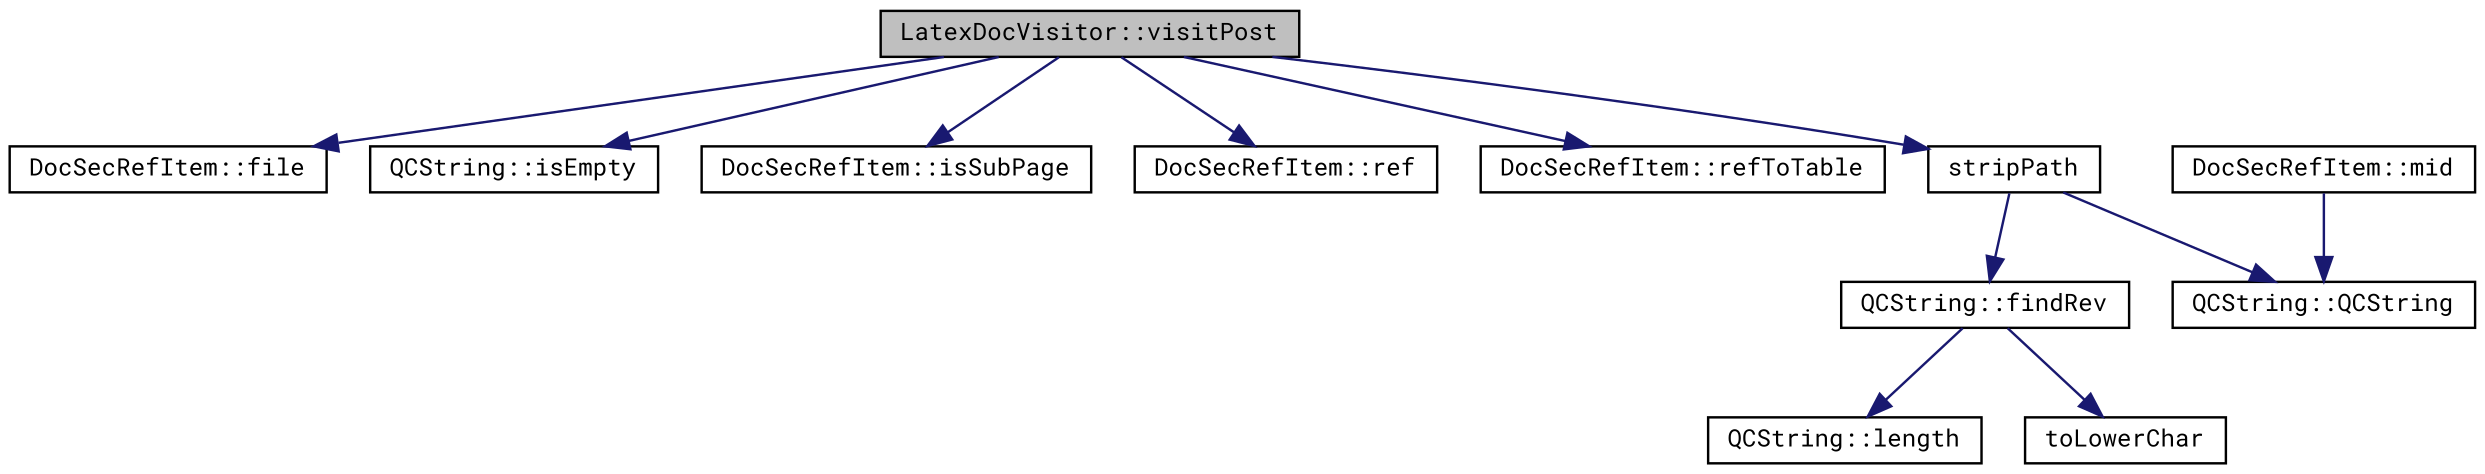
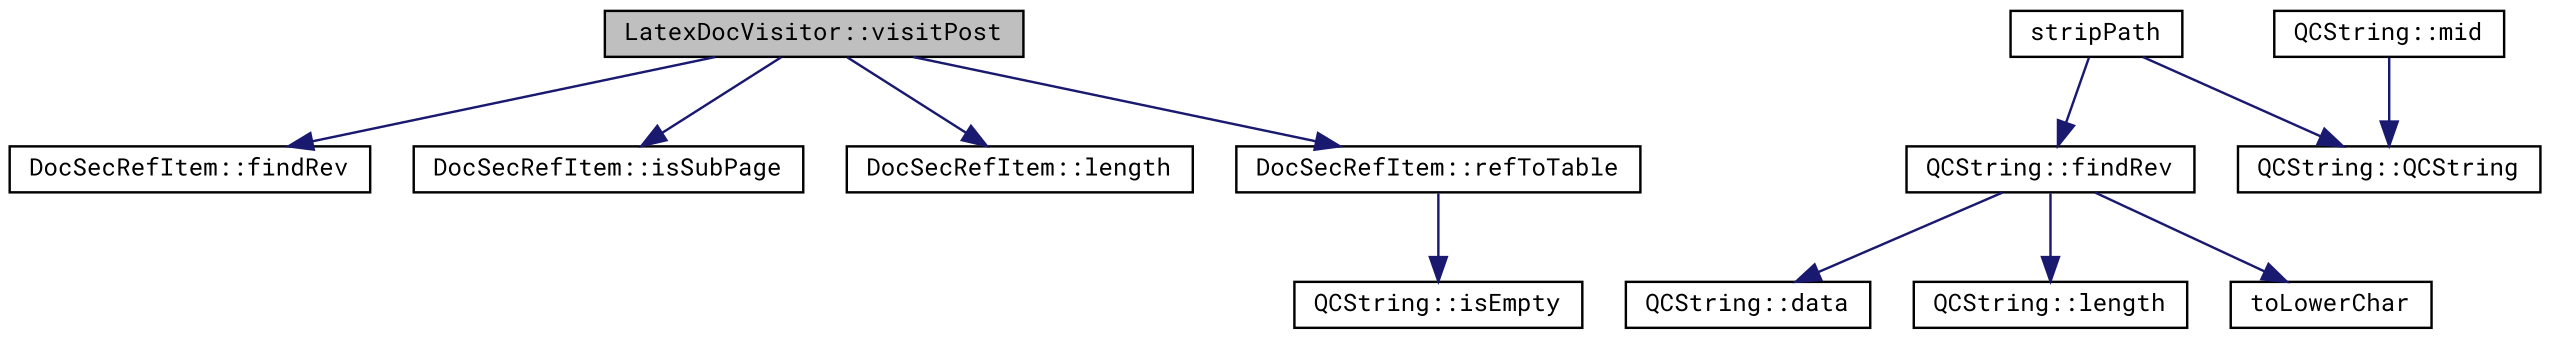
(1589, 97) -> none
(814, 99) -> (1438, 225)
(168, 169) -> (190, 169)
(1286, 169) -> (1020, 169)
(2324, 169) -> (2389, 34)
none -> (1748, 305)
